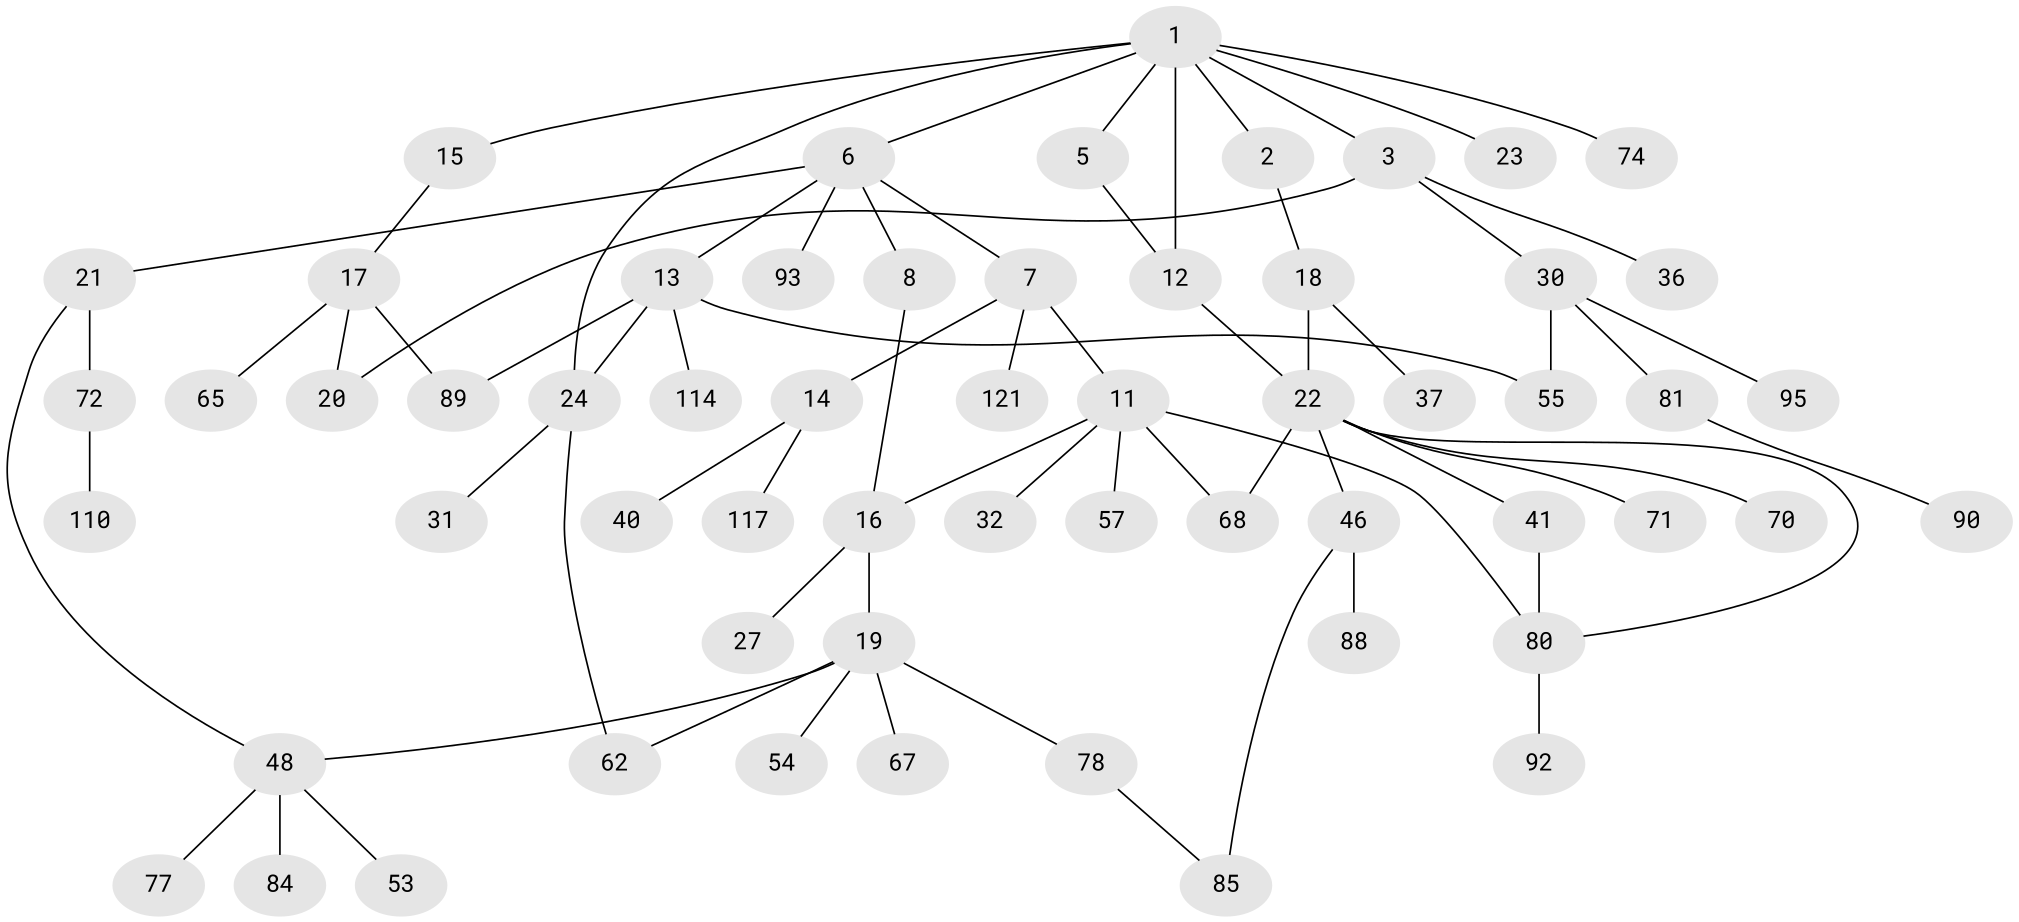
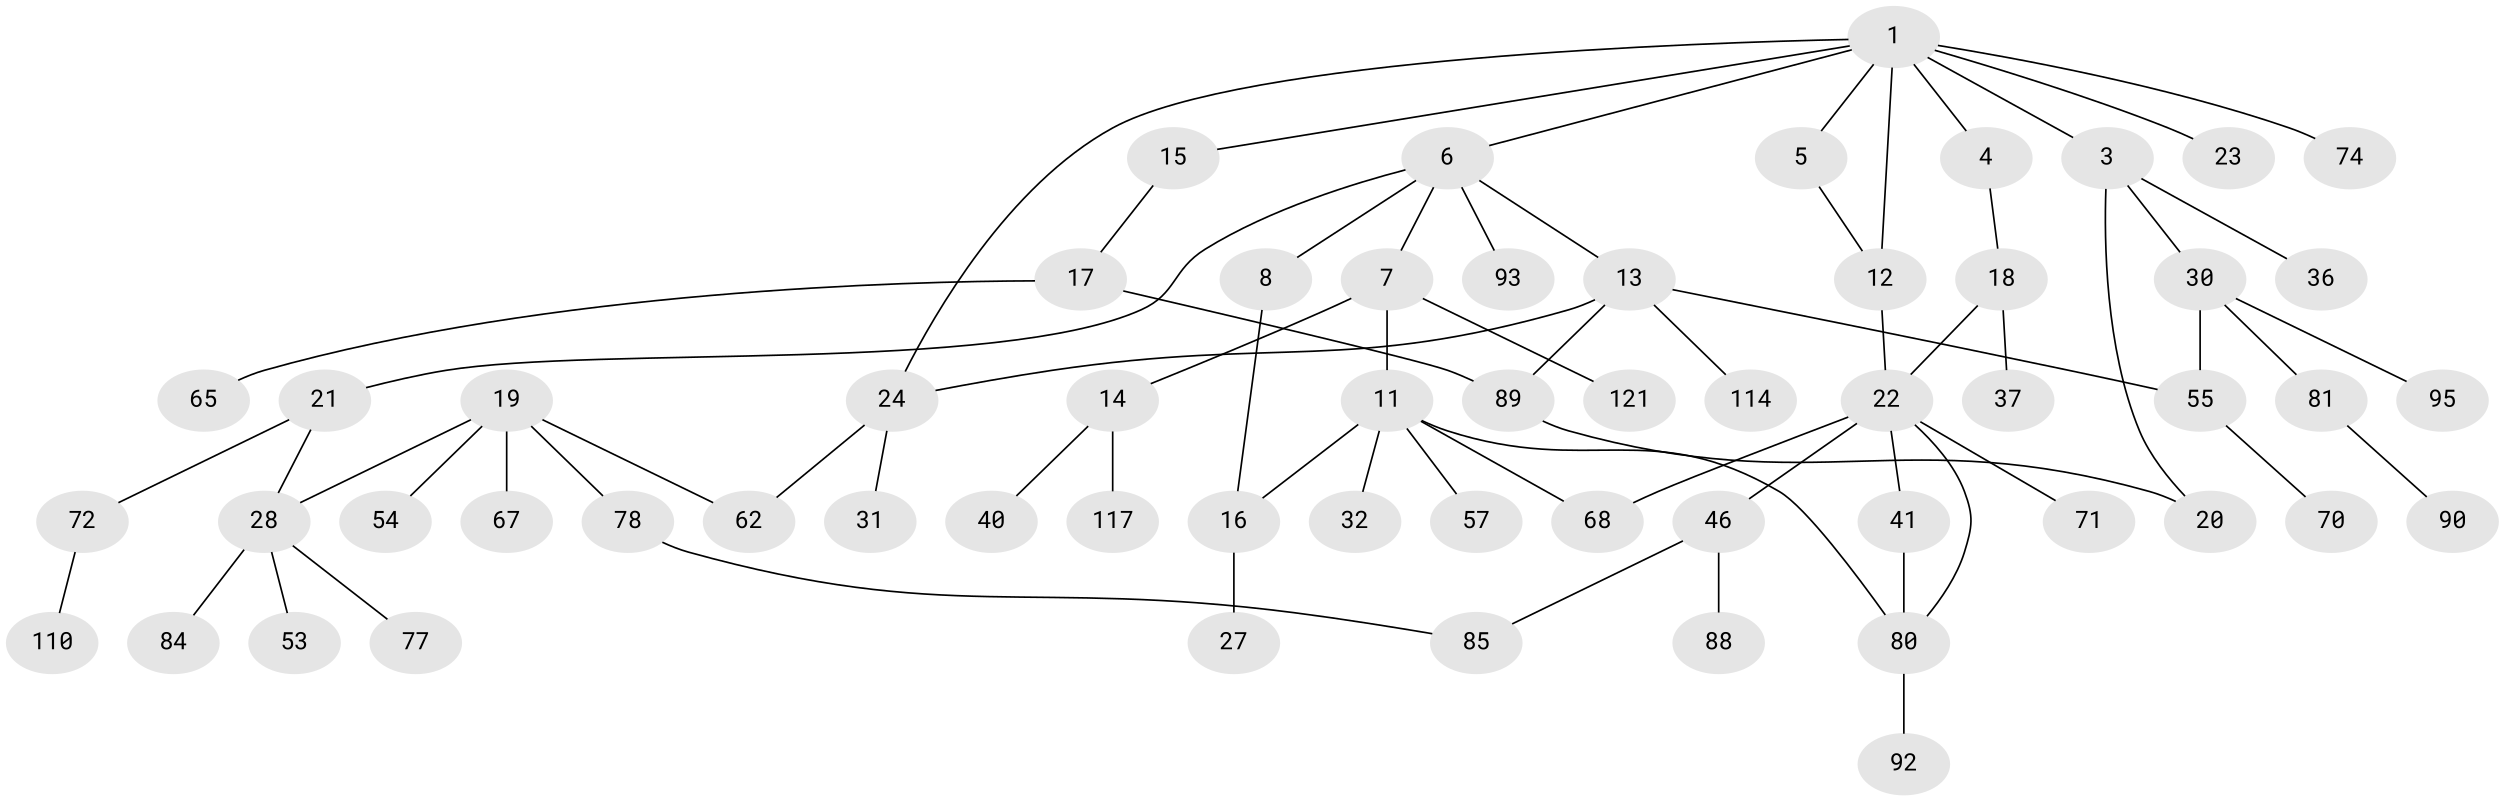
(1268, 158) -> (1986, 158)
(343, 340) -> (1859, 461)
(1545, 461) -> (2266, 461)
(869, 583) -> none
(280, 764) -> (264, 522)
